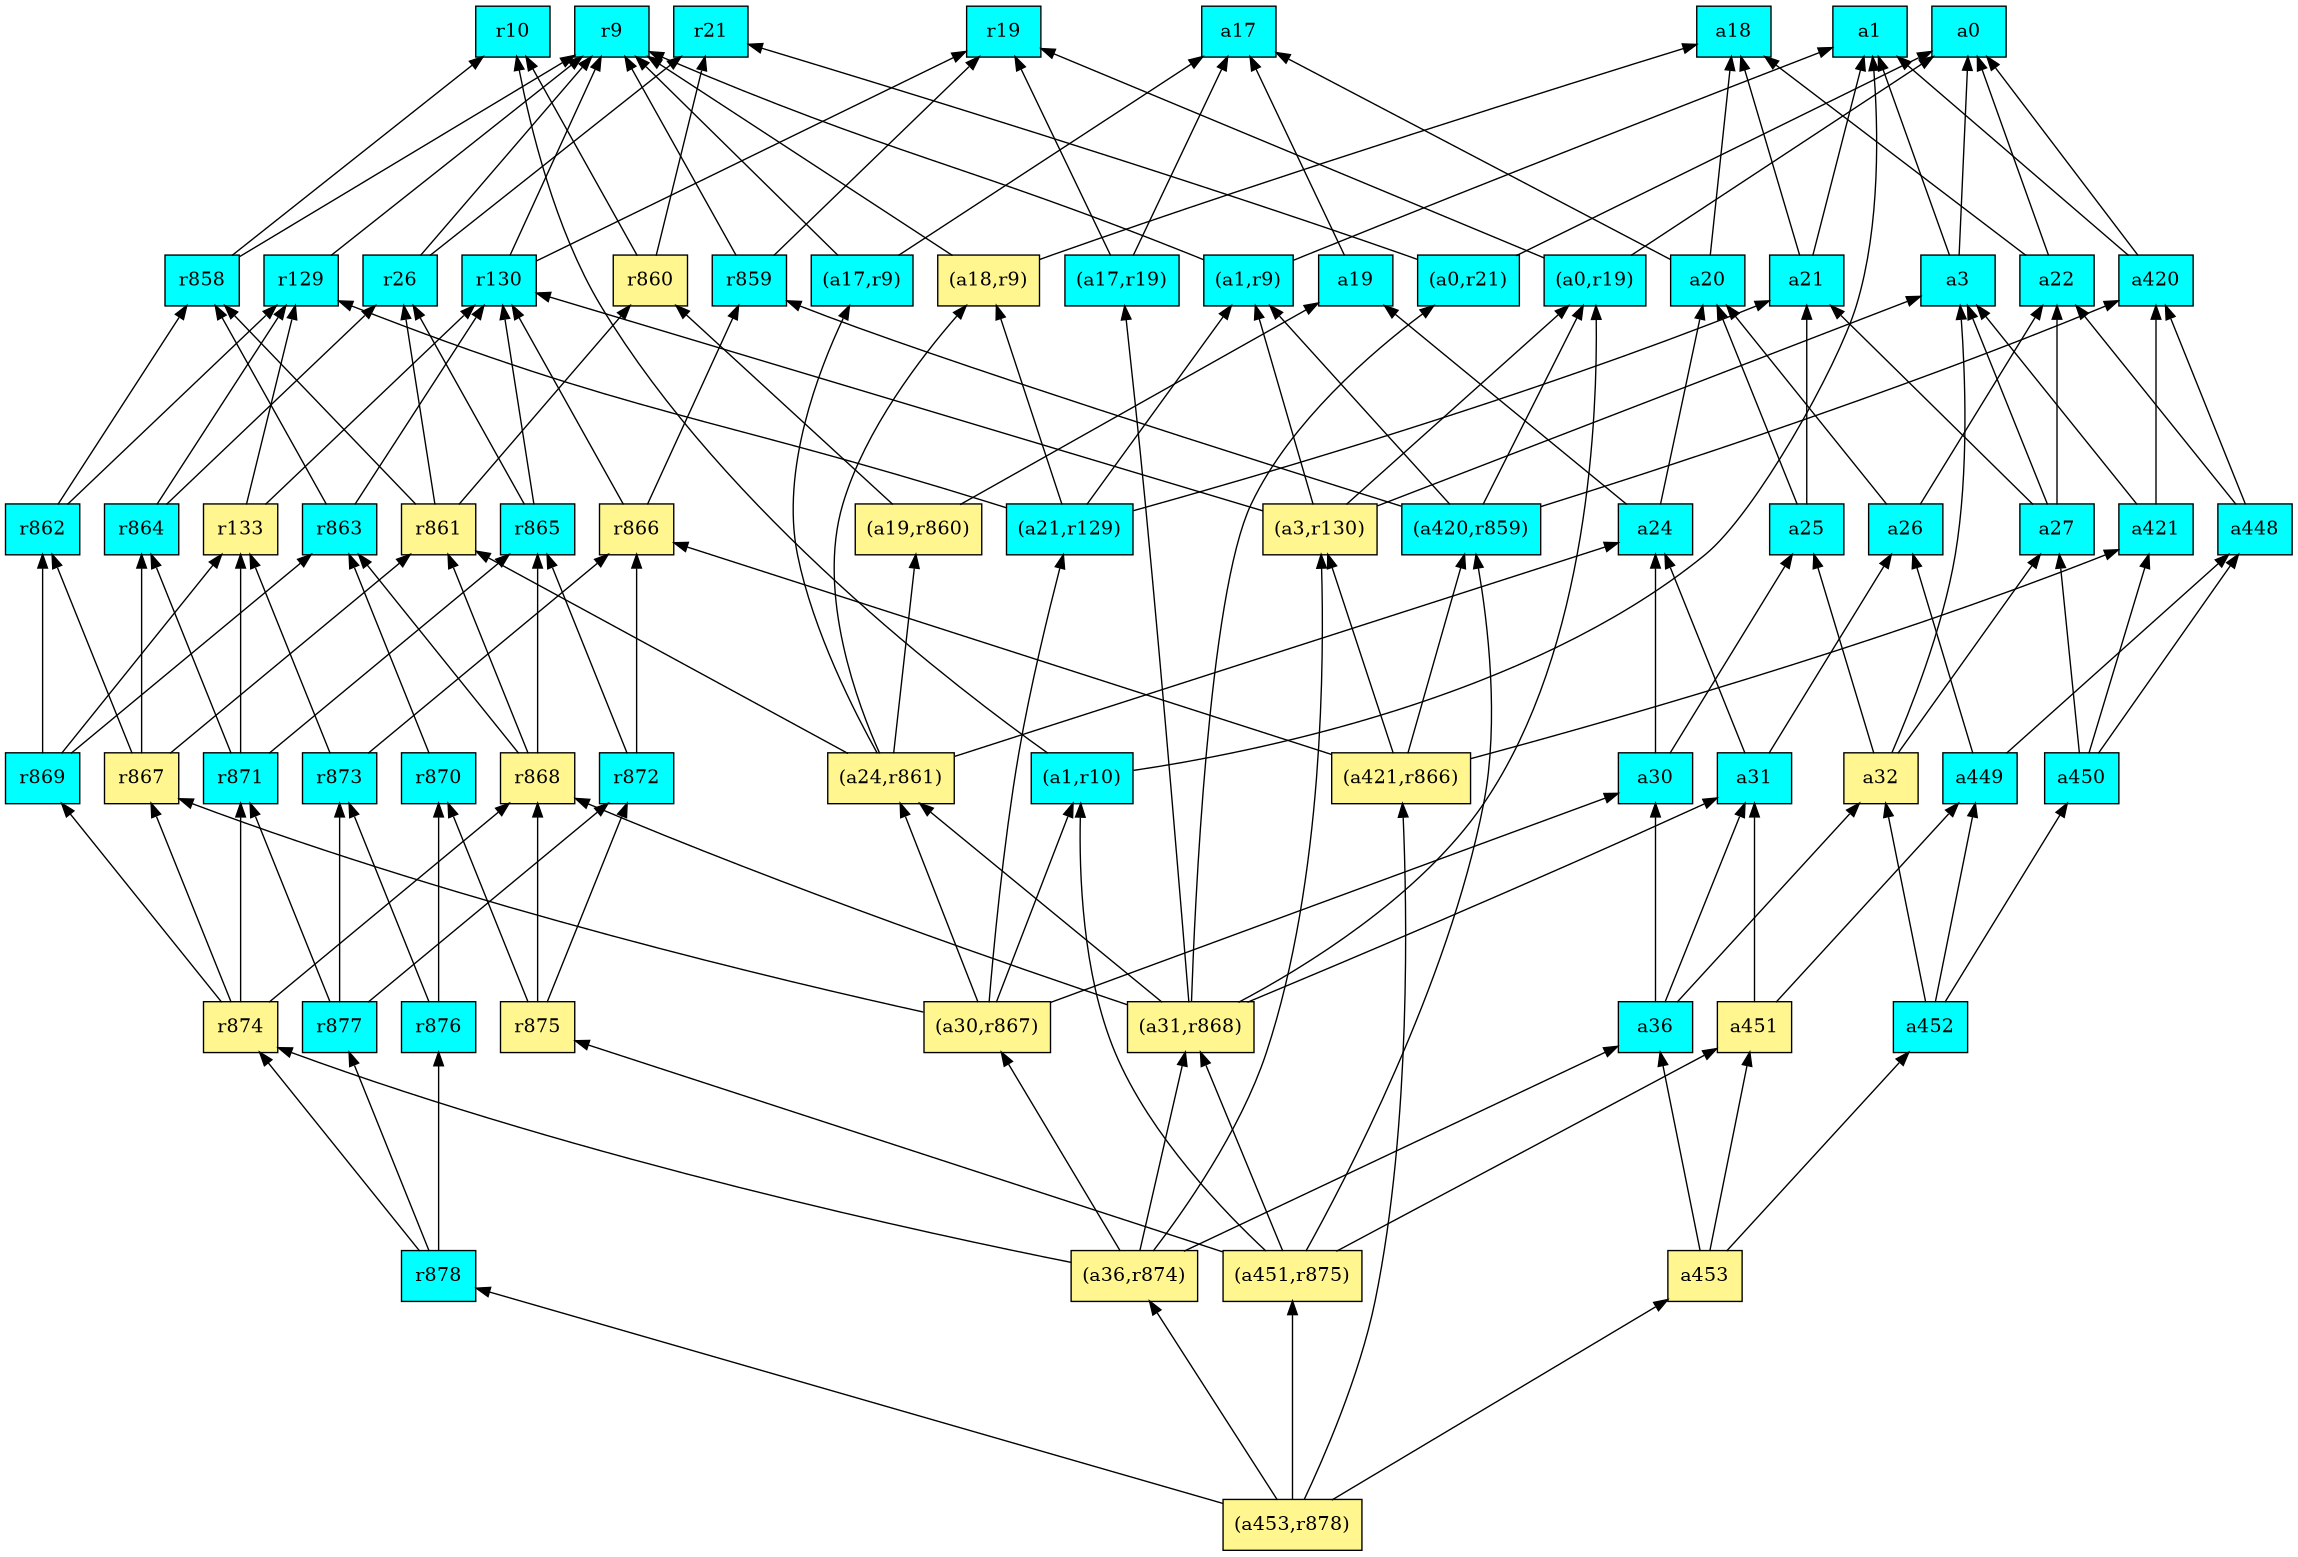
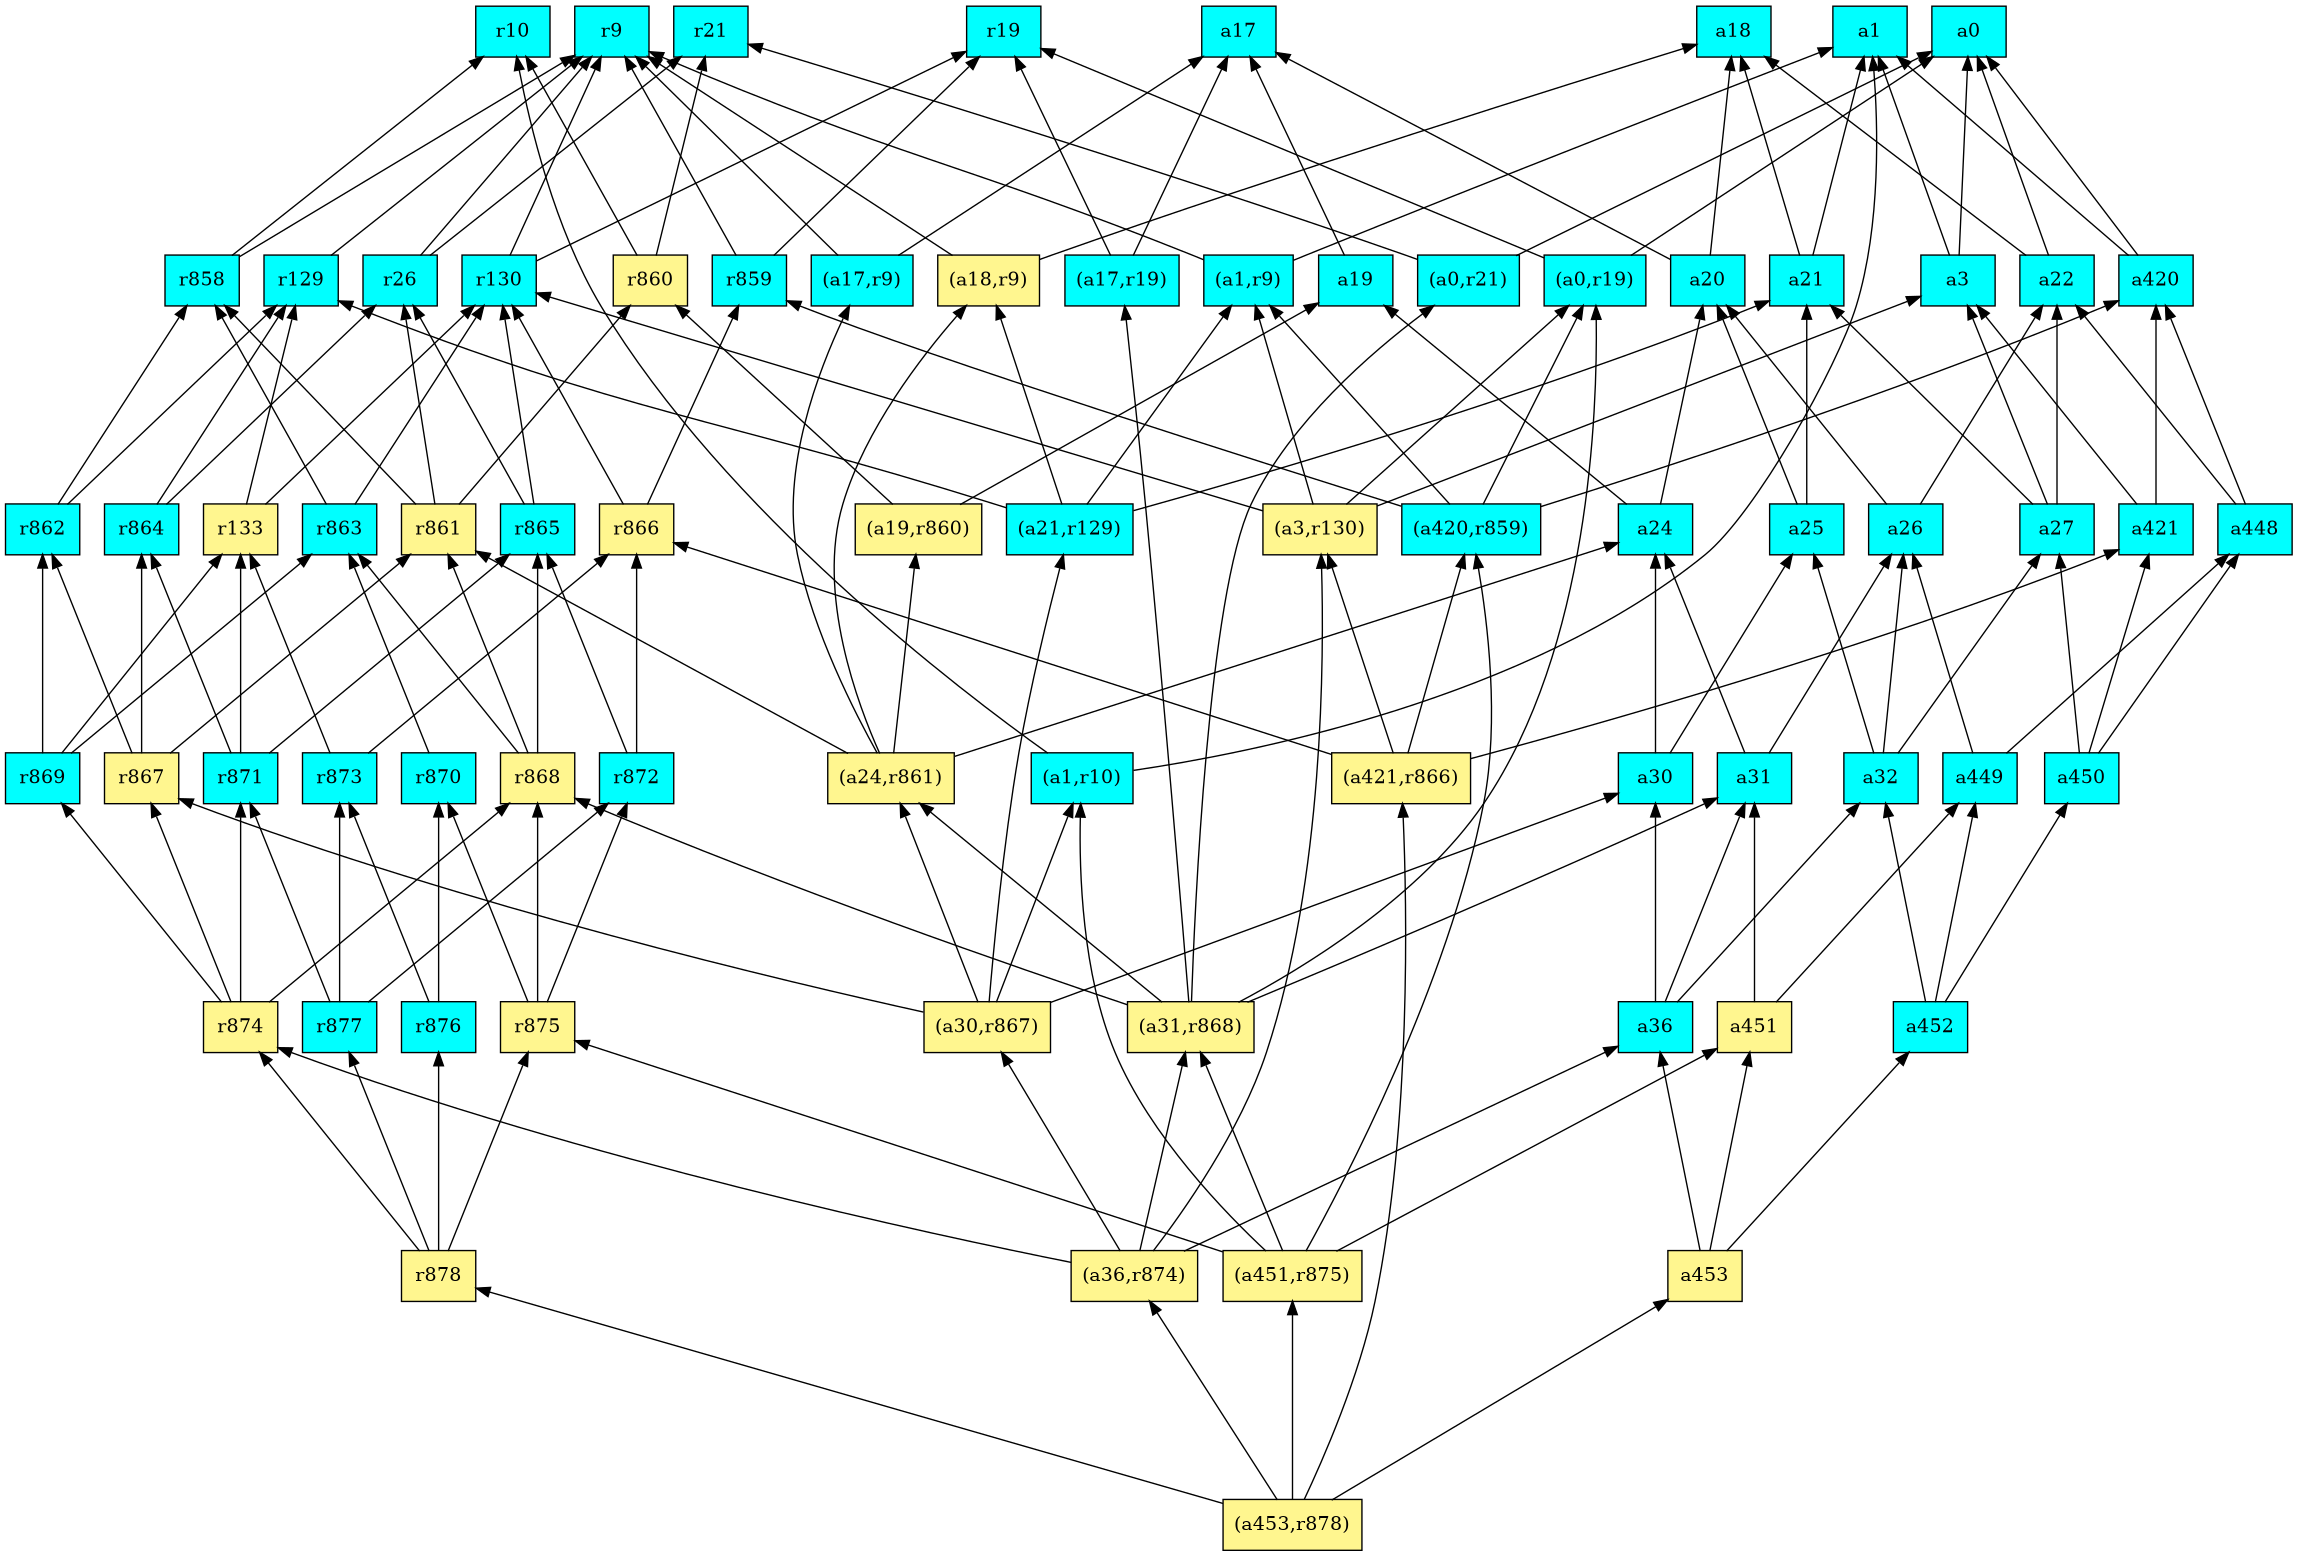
(1957, 541) -> (1893, 661)
(1881, 778) -> (1881, 778)
none -> (485, 1158)
(439, 1276) -> (439, 1276)
